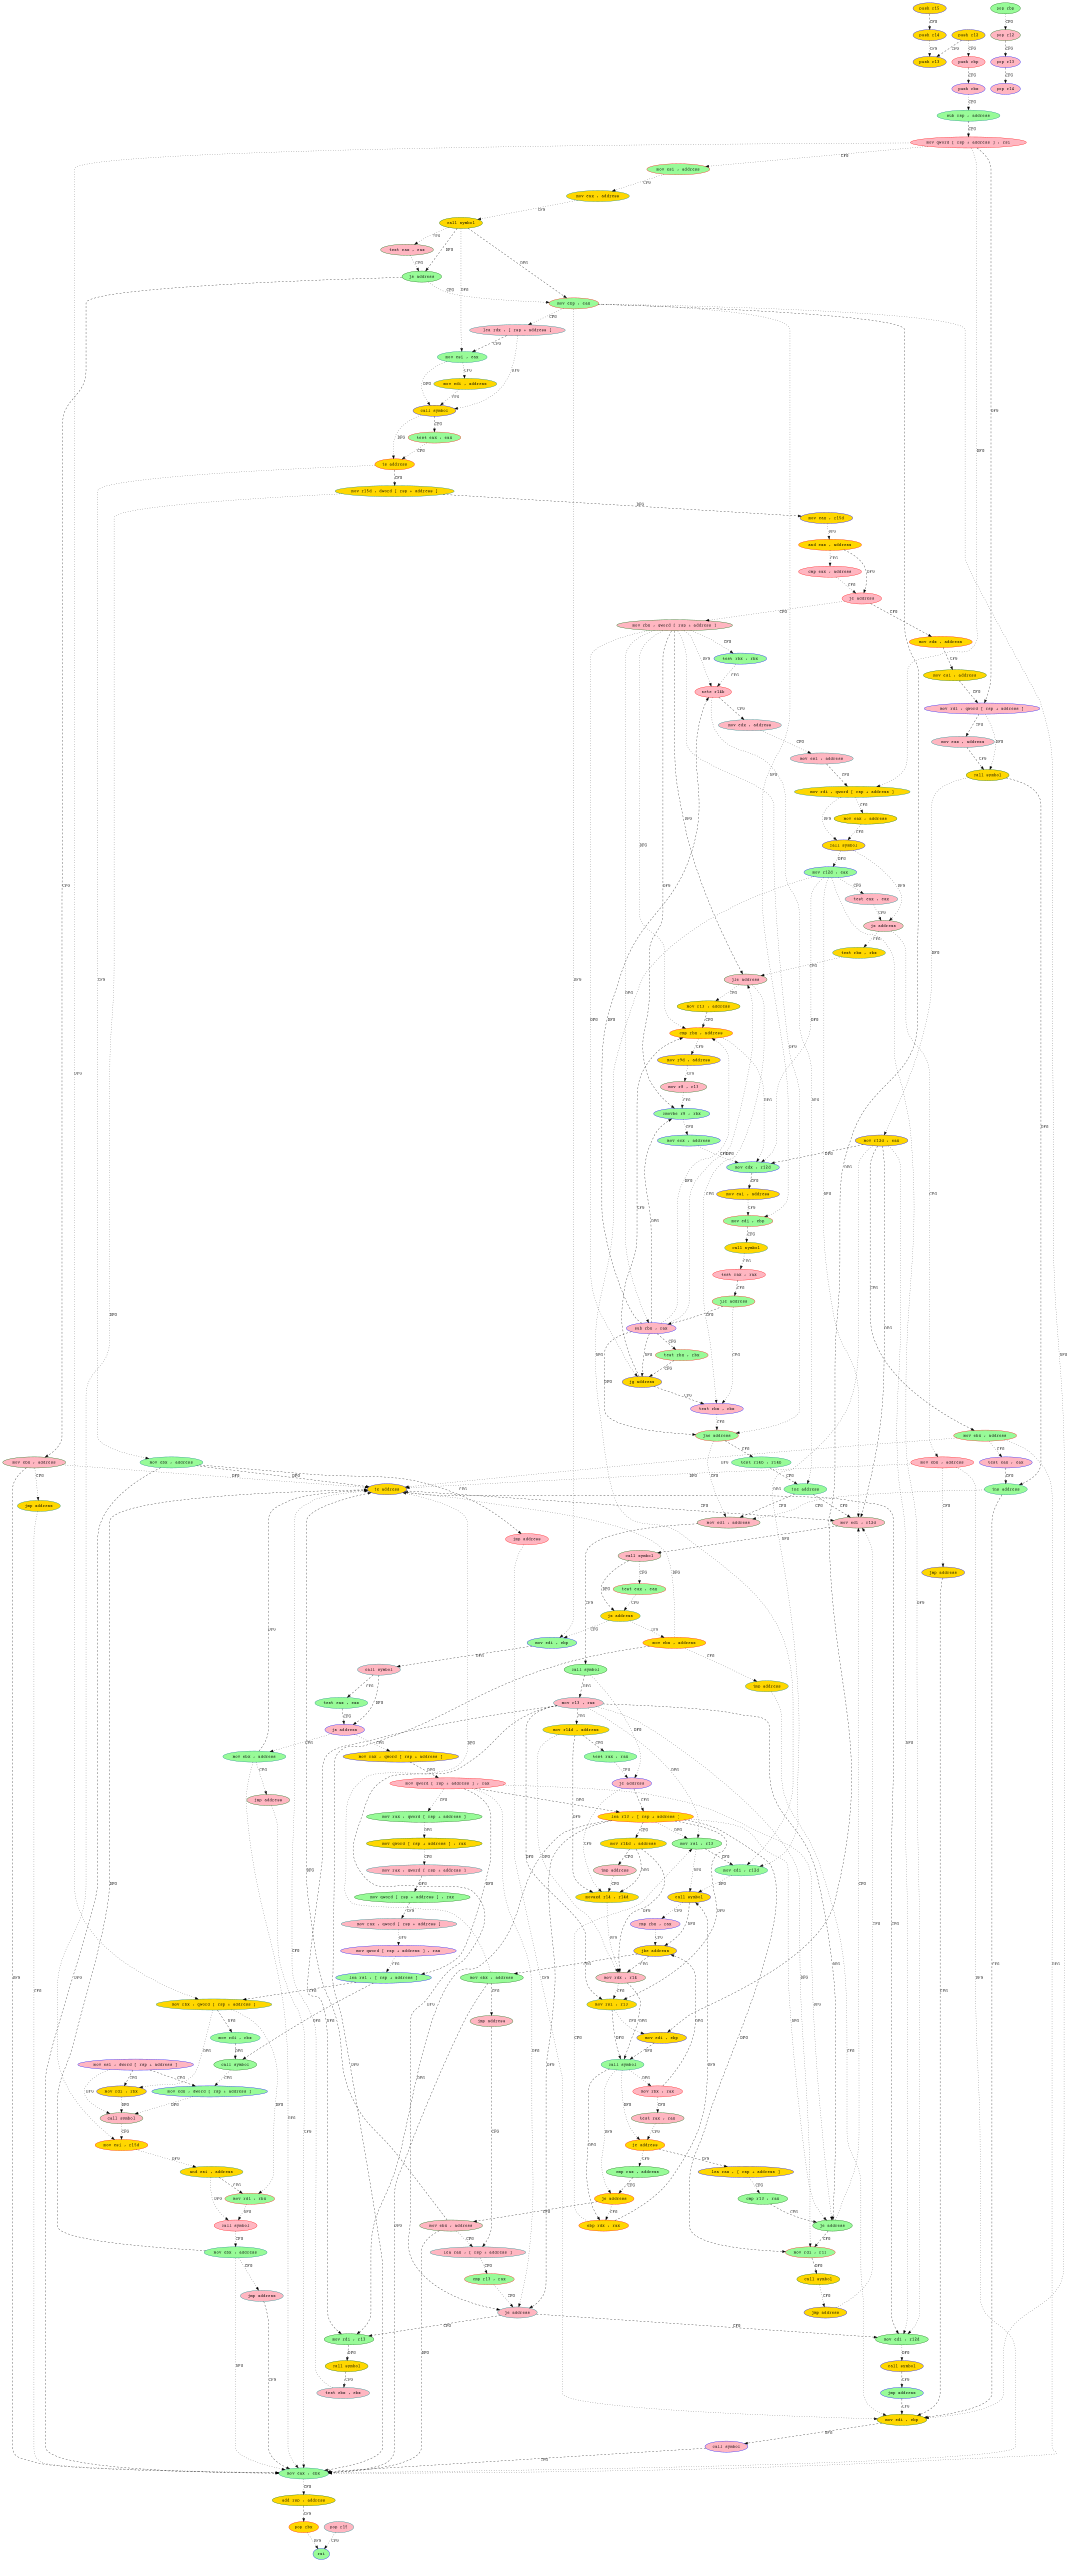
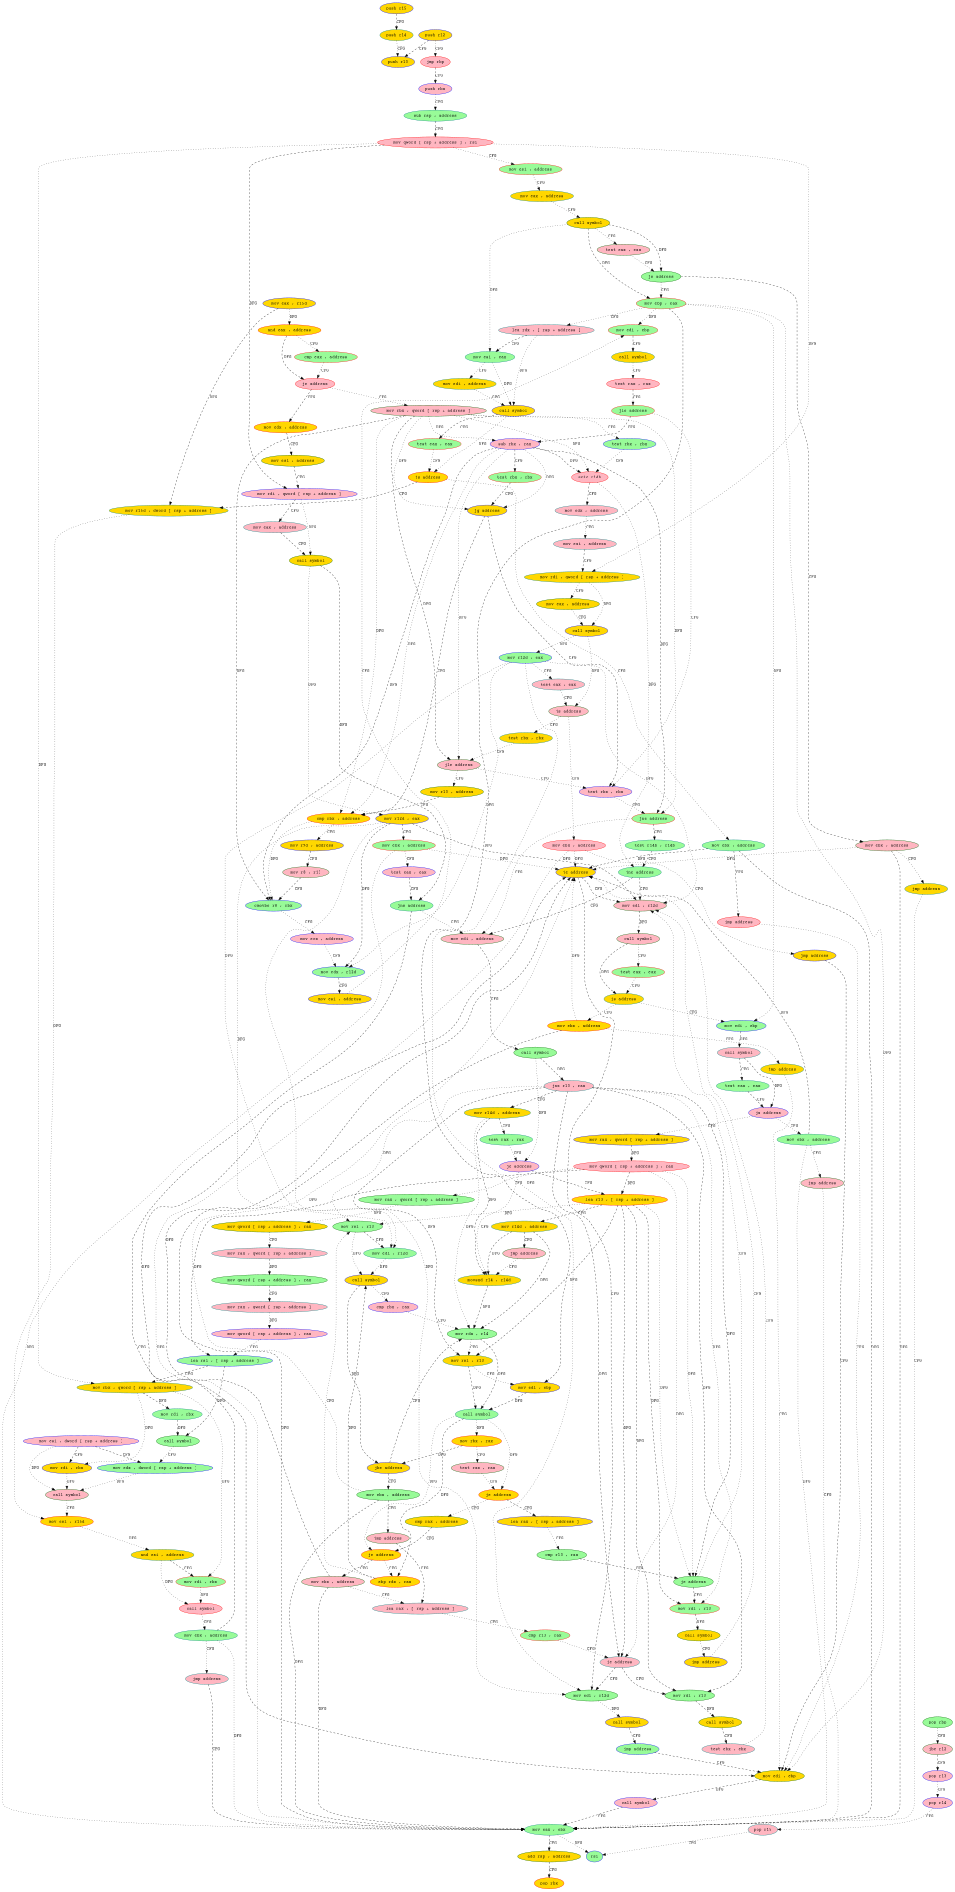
(930, 35) -> (397, 35)
(1005, 35) -> (938, 1749)
(968, 62) -> (435, 62)
(1005, 74) -> (938, 1788)
(621, 505) -> (209, 396)
(830, 572) -> (326, 357)
(687, 1072) -> (309, 857)
(764, 1090) -> (273, 849)
(683, 1099) -> (291, 888)
(689, 1141) -> (322, 939)
(644, 1353) -> (544, 484)
(578, 1703) -> (569, 1086)
none -> (859, 1827)
(609, 1936) -> (481, 1306)
(655, 1936) -> (431, 1320)
(621, 1978) -> (472, 1334)
(658, 2091) -> (477, 1441)
(638, 2172) -> (437, 1522)
(304, 2485) -> (549, 1842)
(312, 2539) -> (572, 1843)
